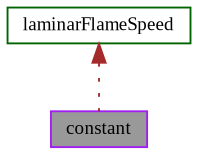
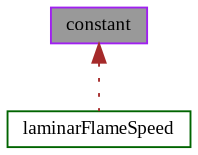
(99, 87) -> (99, 87)
